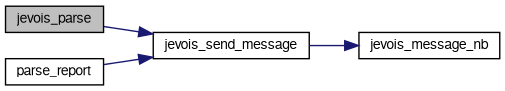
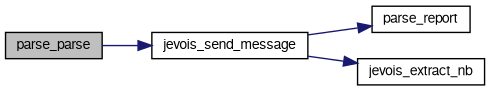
(55, 19) -> (54, 46)
(429, 46) -> (421, 72)
(121, 62) -> (333, 31)
